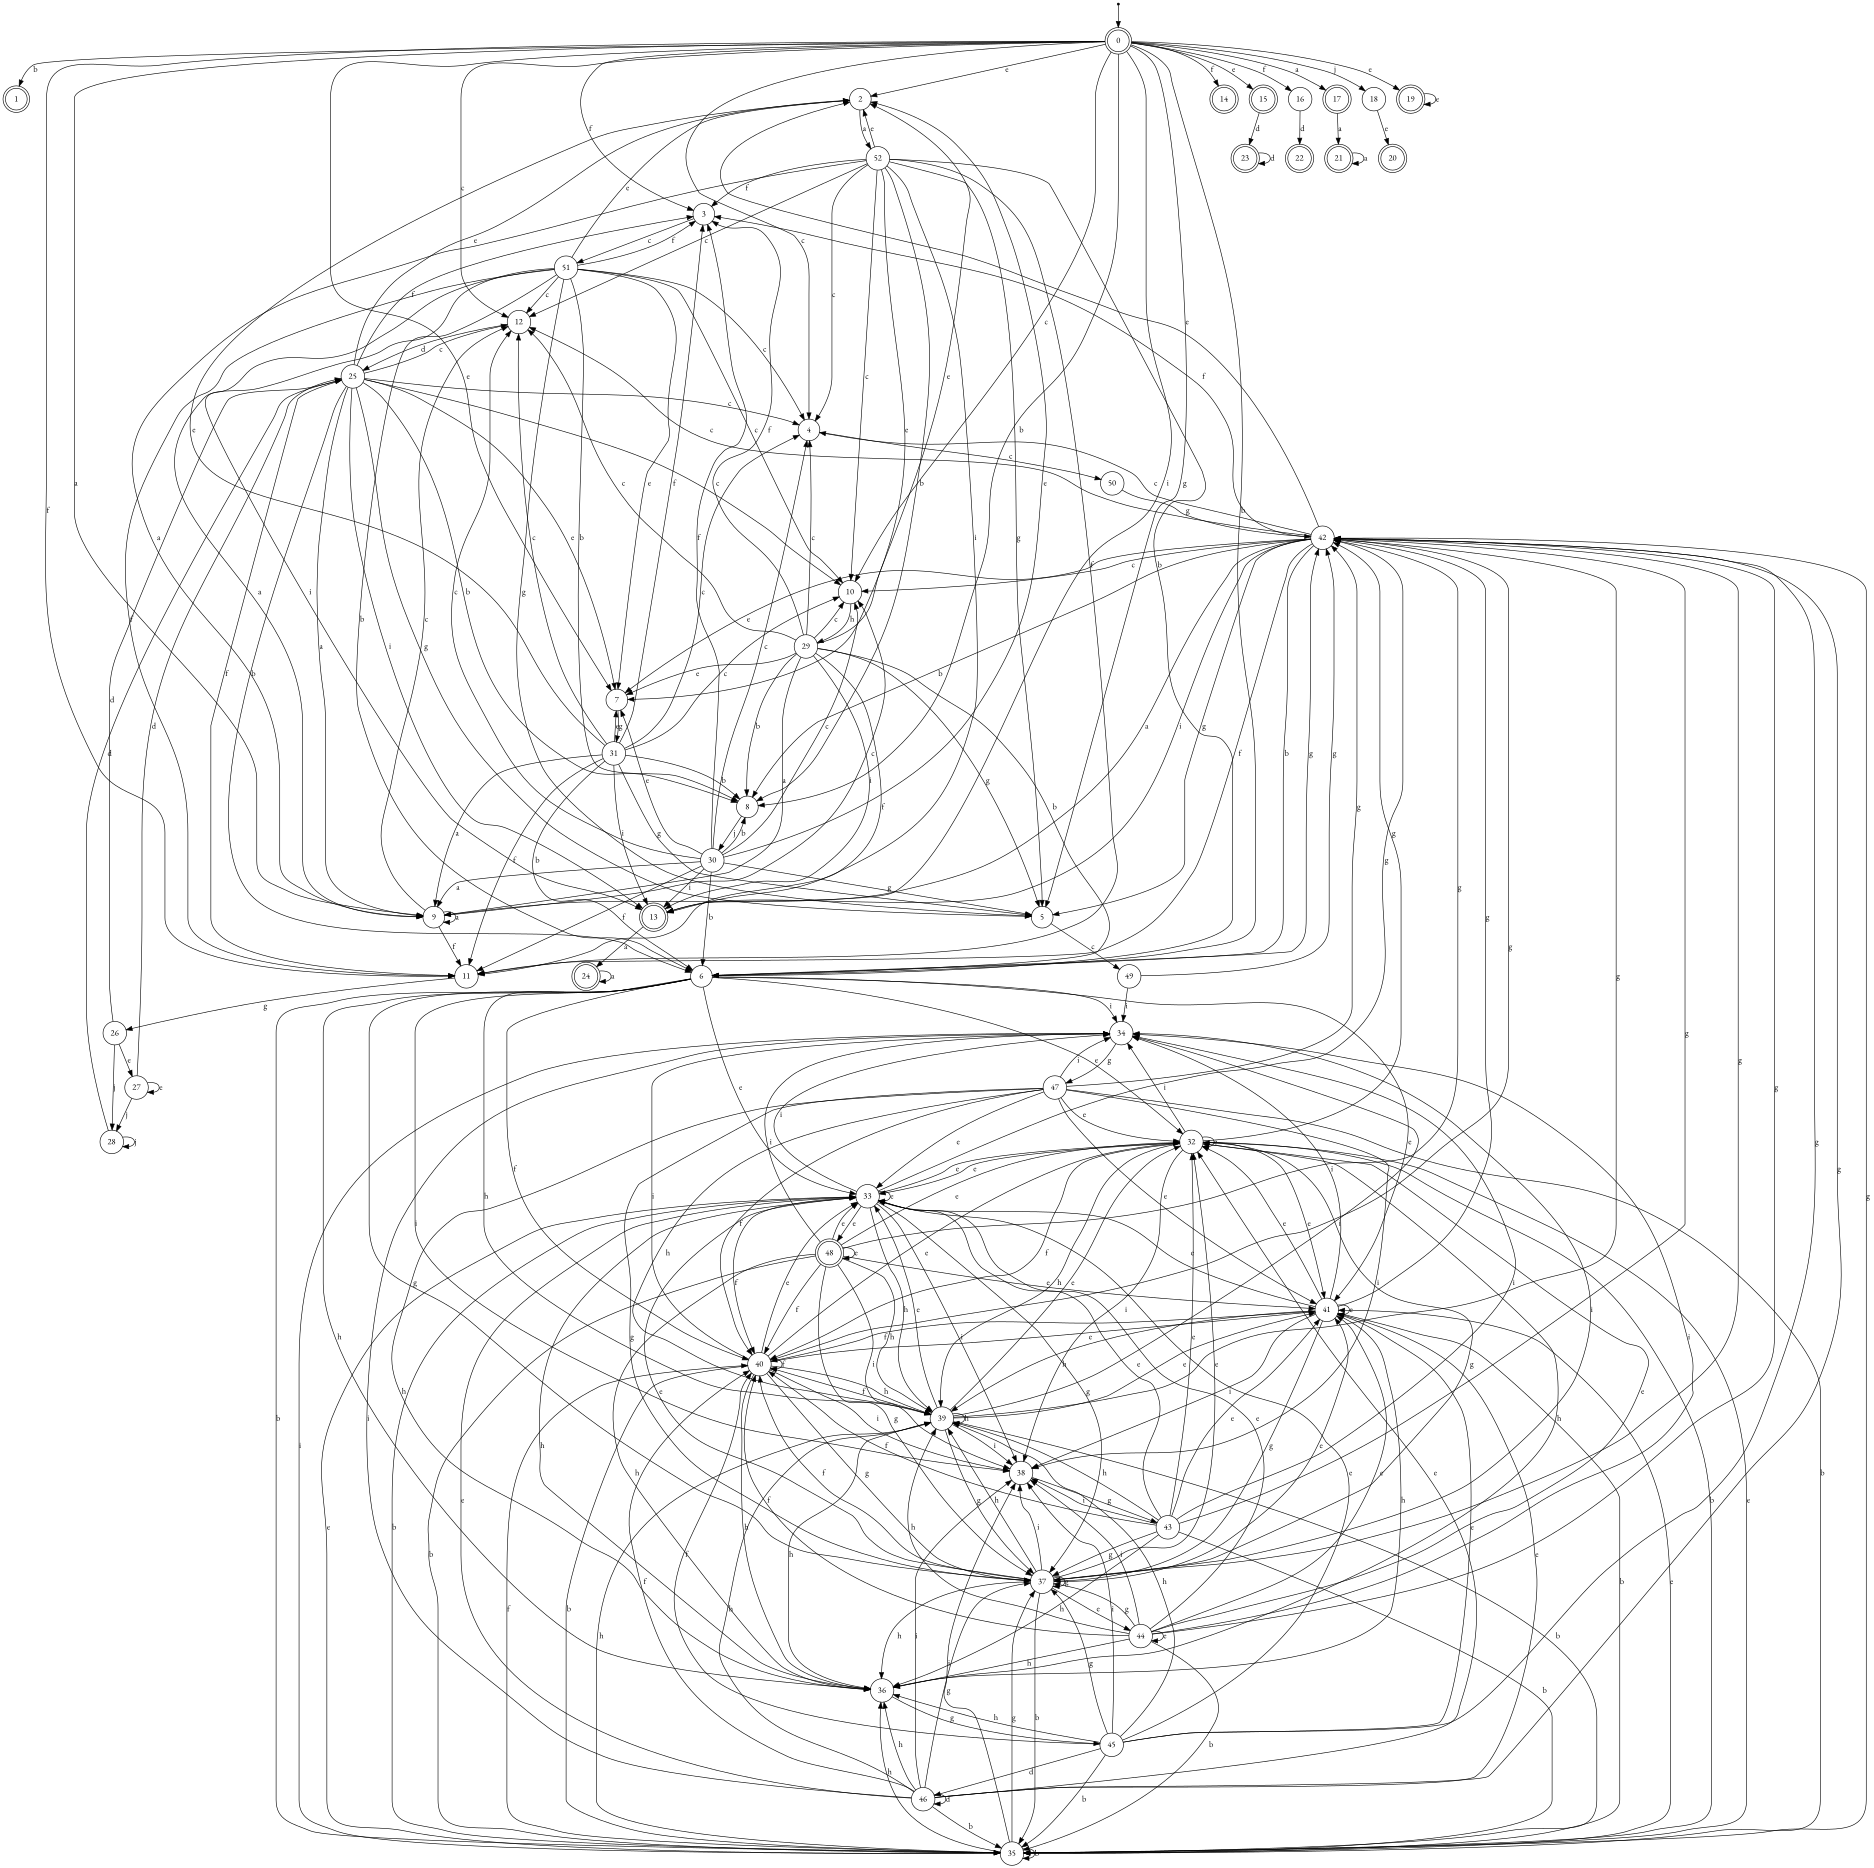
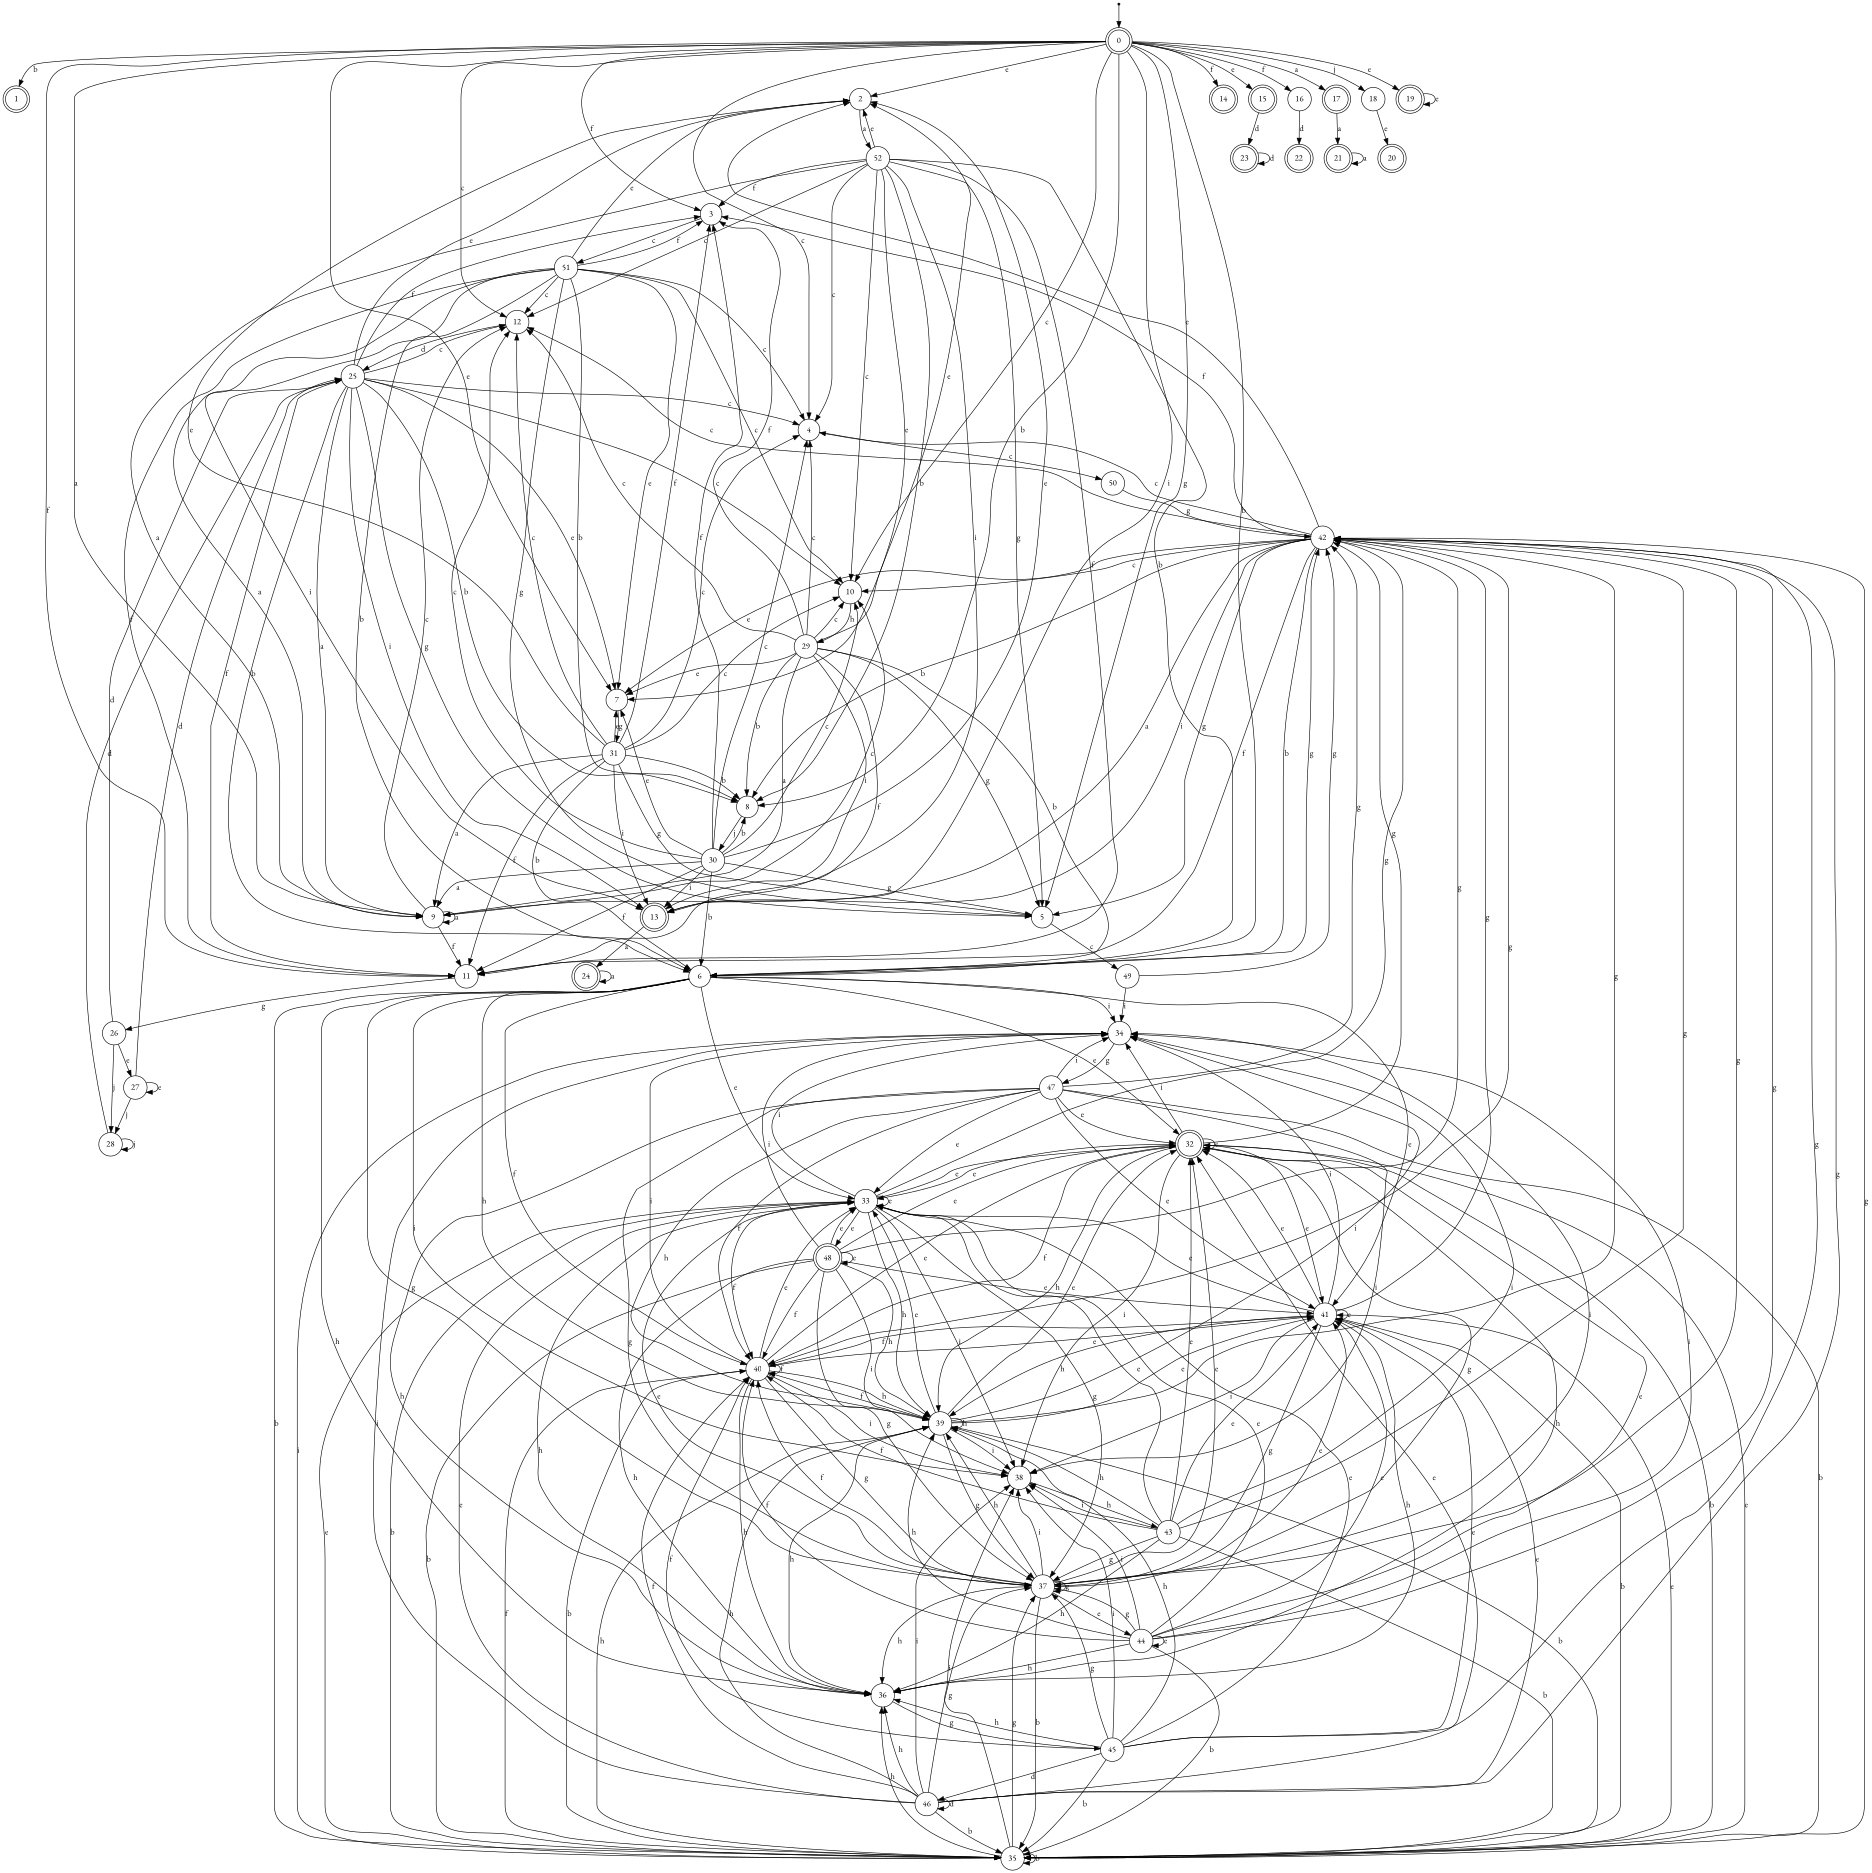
(1191, 1142) -> (1190, 1144)
(1110, 1500) -> (1109, 1505)
